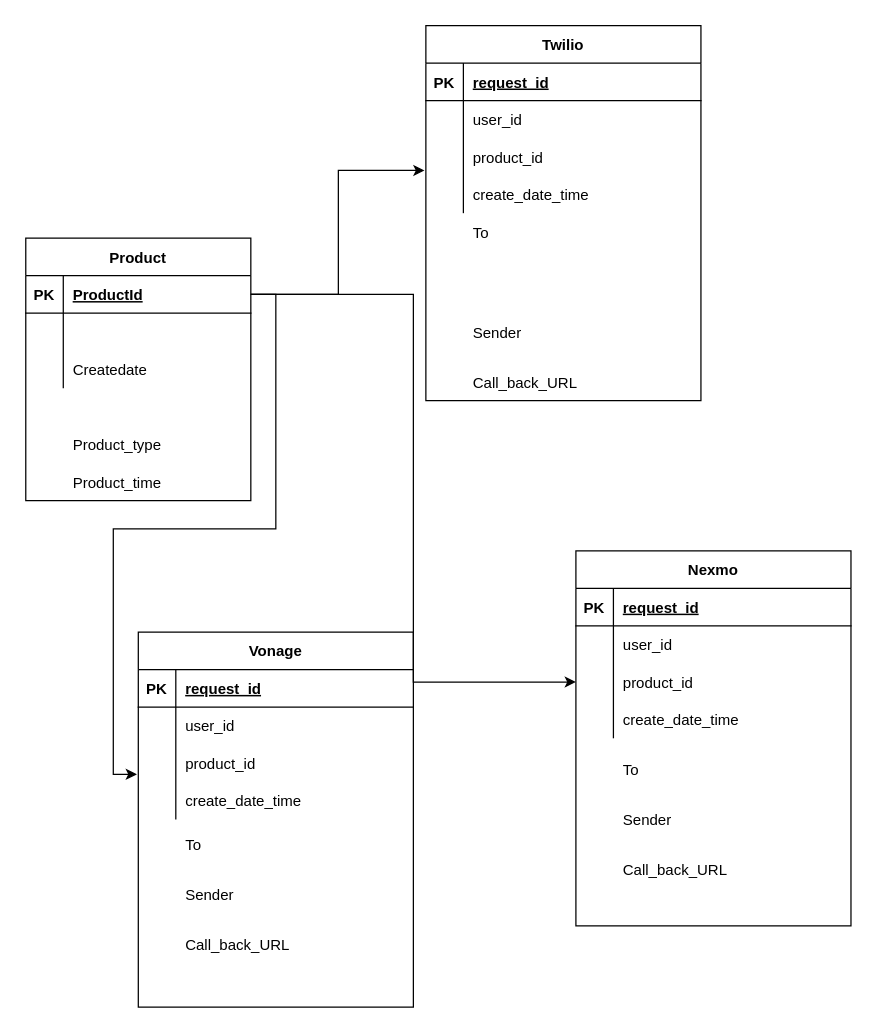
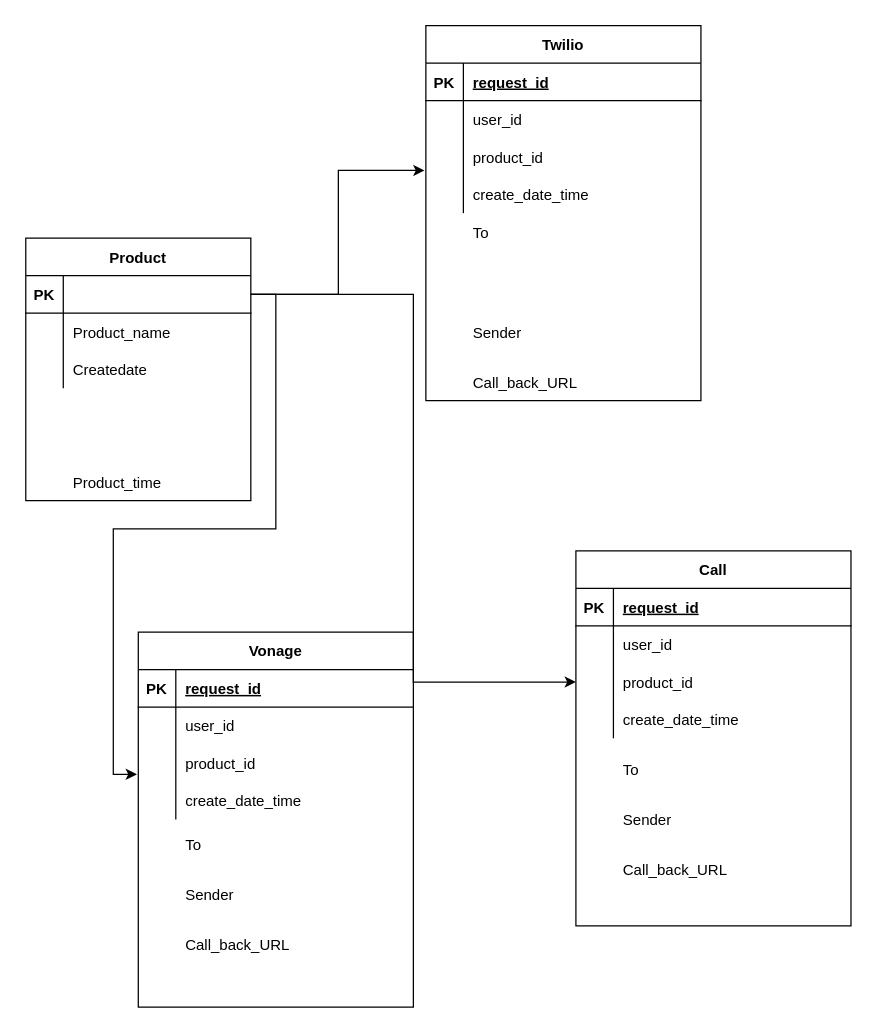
(157, 294) -> none
none -> (157, 332)
(157, 444) -> none
(713, 570) -> (713, 570)
